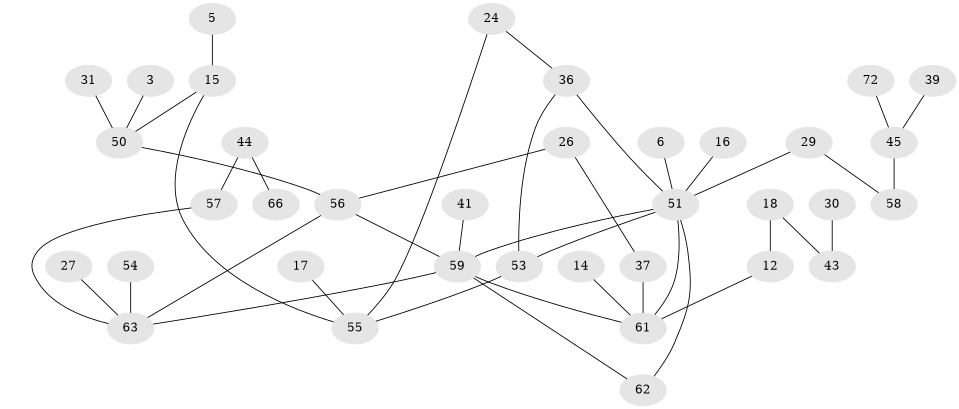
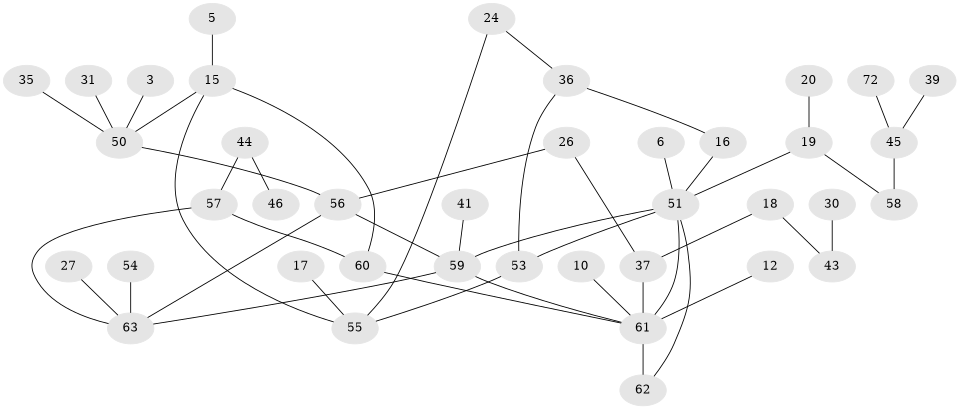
none -> (27, 81)
none -> (809, 81)
(809, 143) -> (809, 143)
(618, 145) -> (646, 109)
(276, 205) -> (276, 205)
(770, 236) -> (707, 236)
none -> (363, 267)
(581, 267) -> (581, 267)
(550, 328) -> (643, 359)
